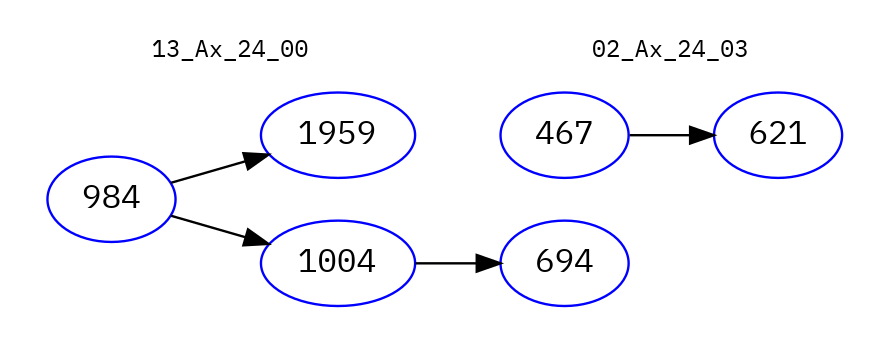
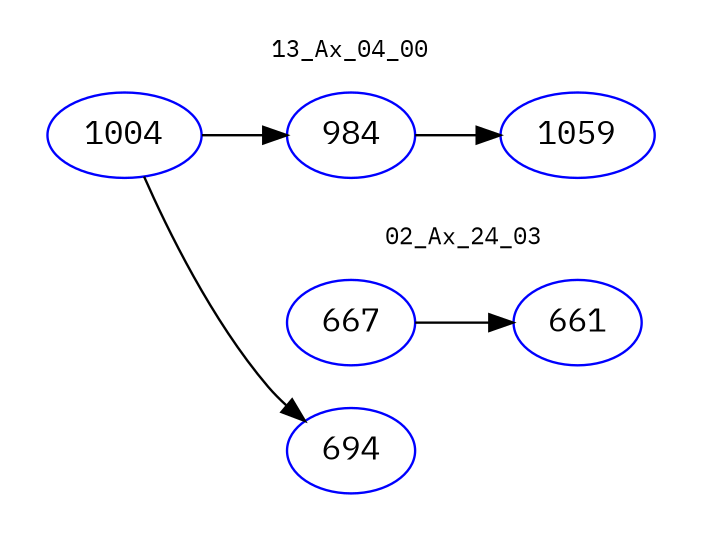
(231, 51) -> (351, 51)
(338, 135) -> (578, 135)
(565, 135) -> (351, 323)
(778, 135) -> (578, 323)
(208, 226) -> (233, 135)
